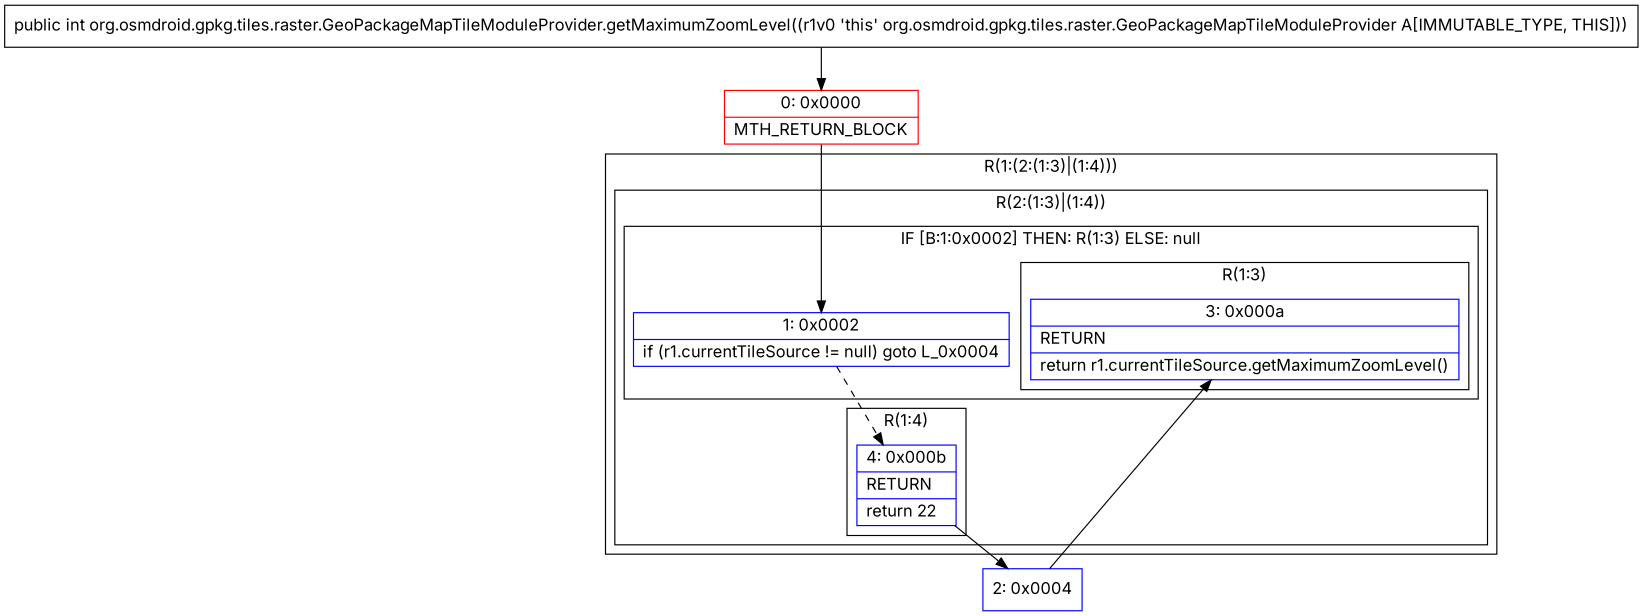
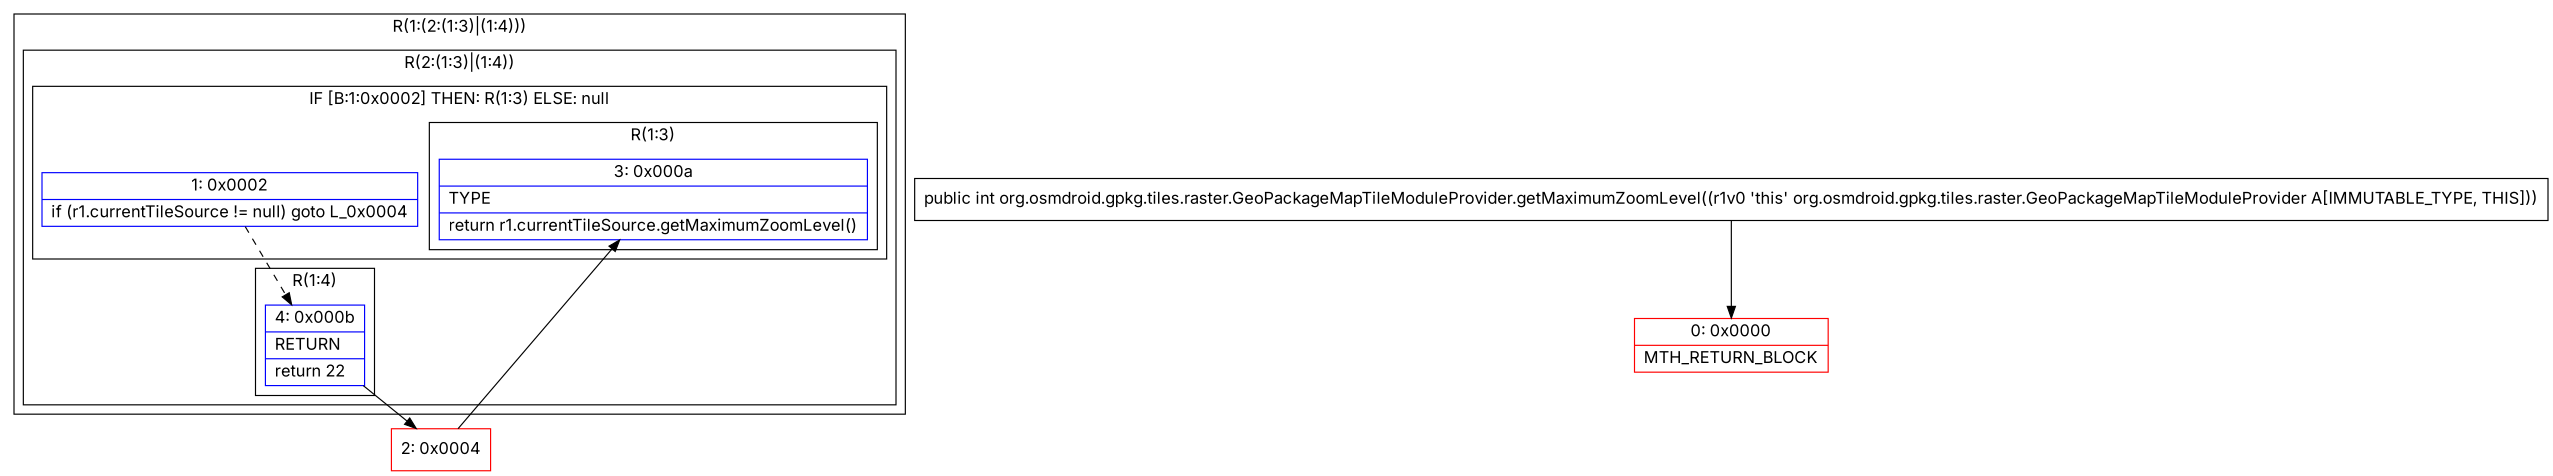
(821, 219) -> none
(1073, 339) -> (470, 199)
(1032, 590) -> (441, 450)
